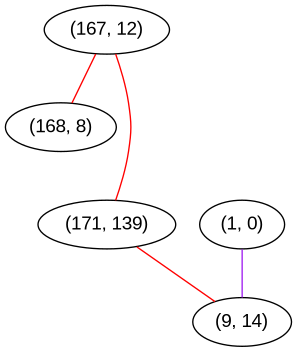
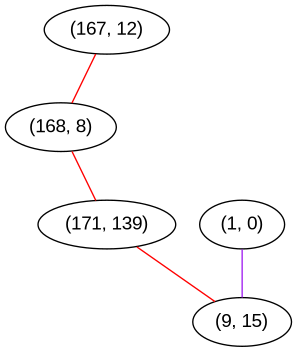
(131, 127) -> (84, 176)
(242, 322) -> (242, 322)
